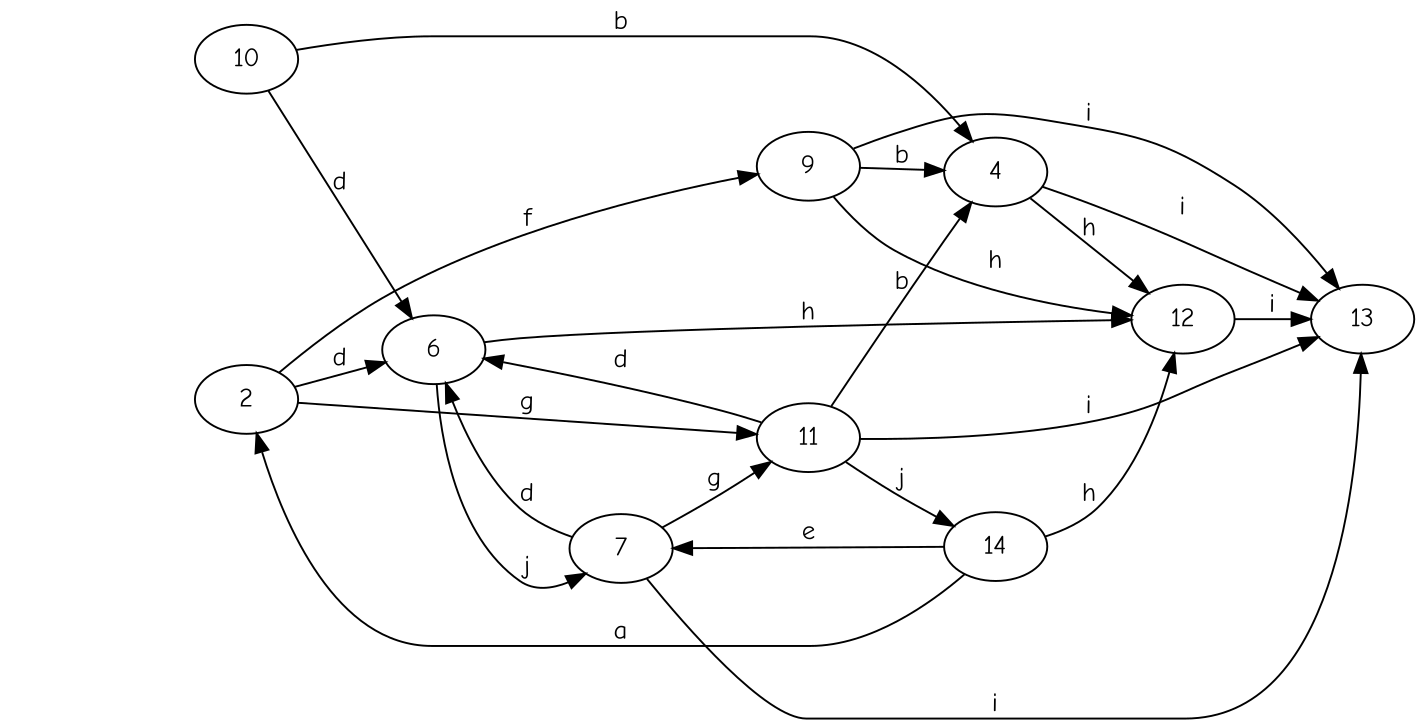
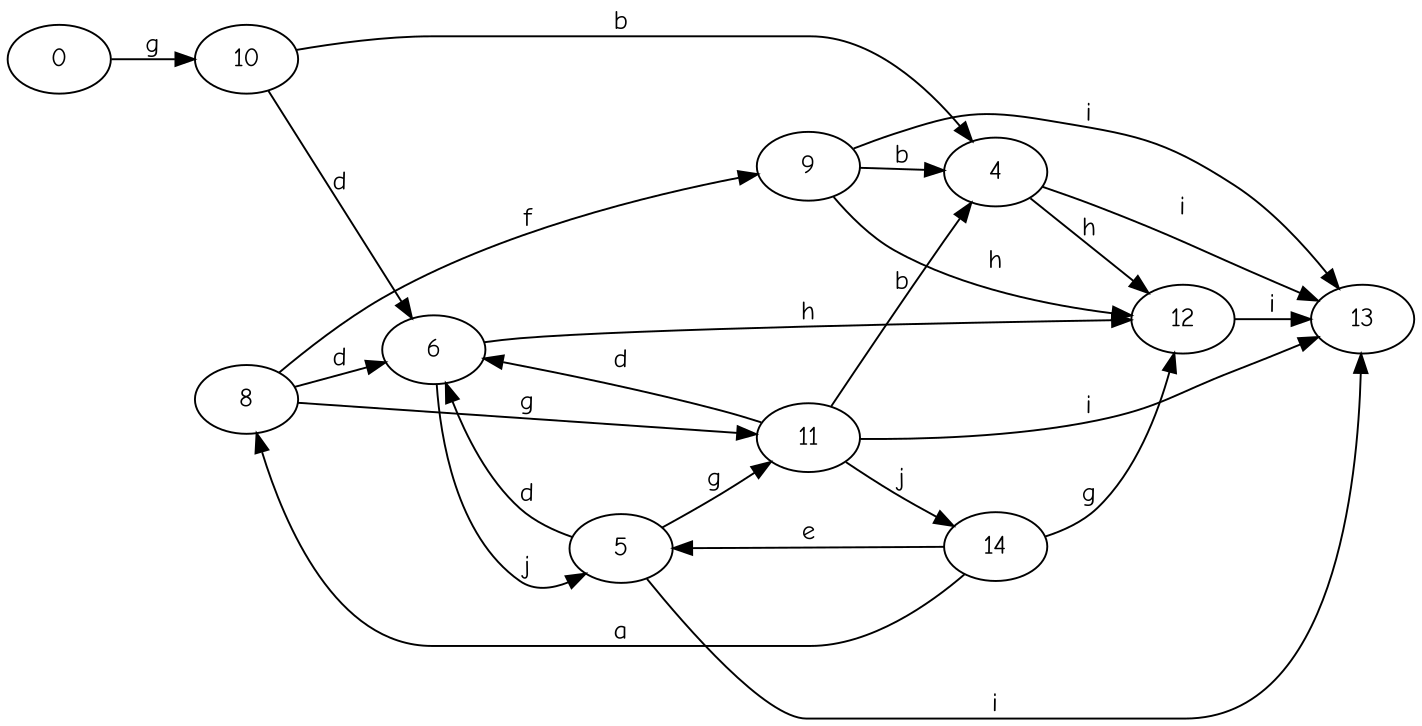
none -> (59, 59)
(247, 399) -> (247, 399)
(1089, 494) -> (1089, 494)
(621, 548) -> (621, 548)
